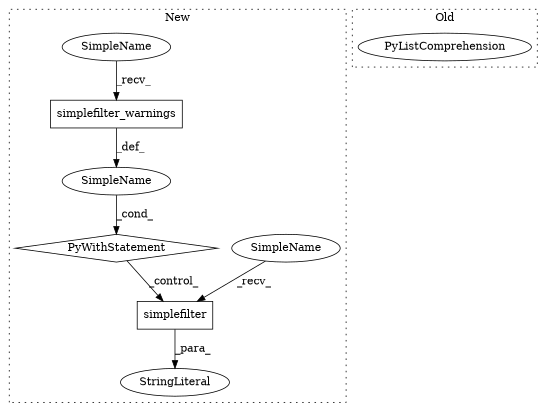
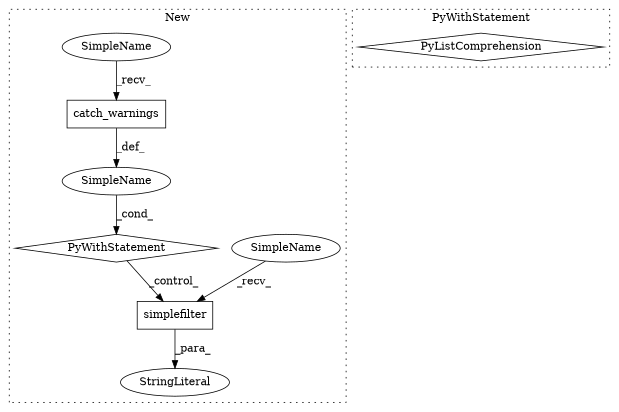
(445, 18) -> (481, 18)
(445, 47) -> (481, 47)
(116, 114) -> (116, 114)
